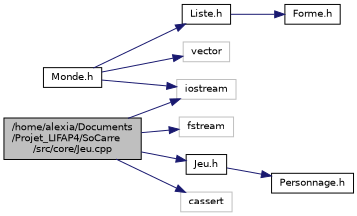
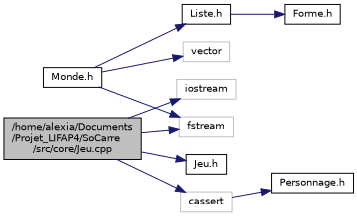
(134, 83) -> (135, 100)
(244, 171) -> (247, 195)
